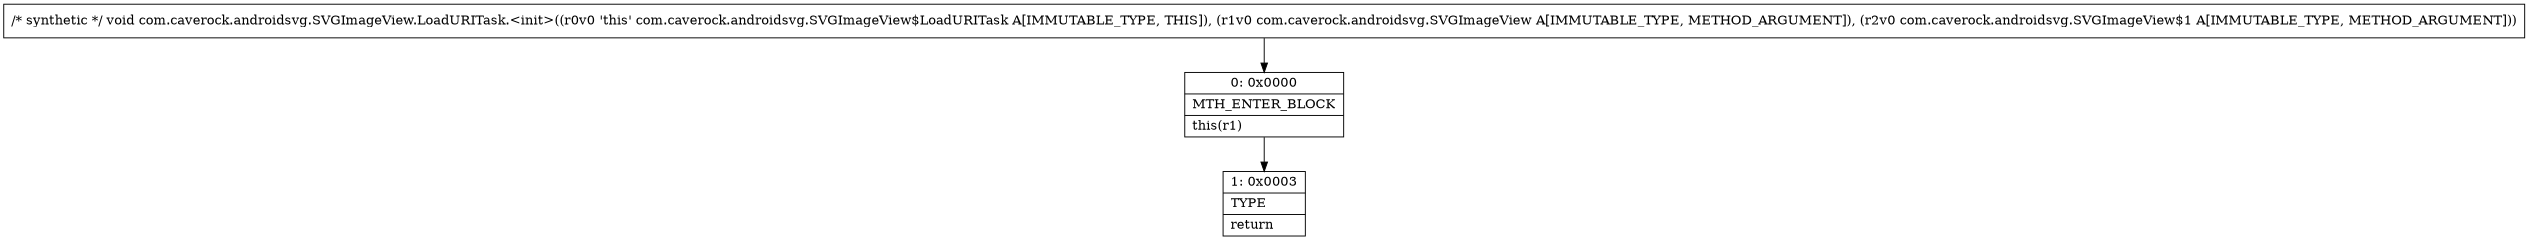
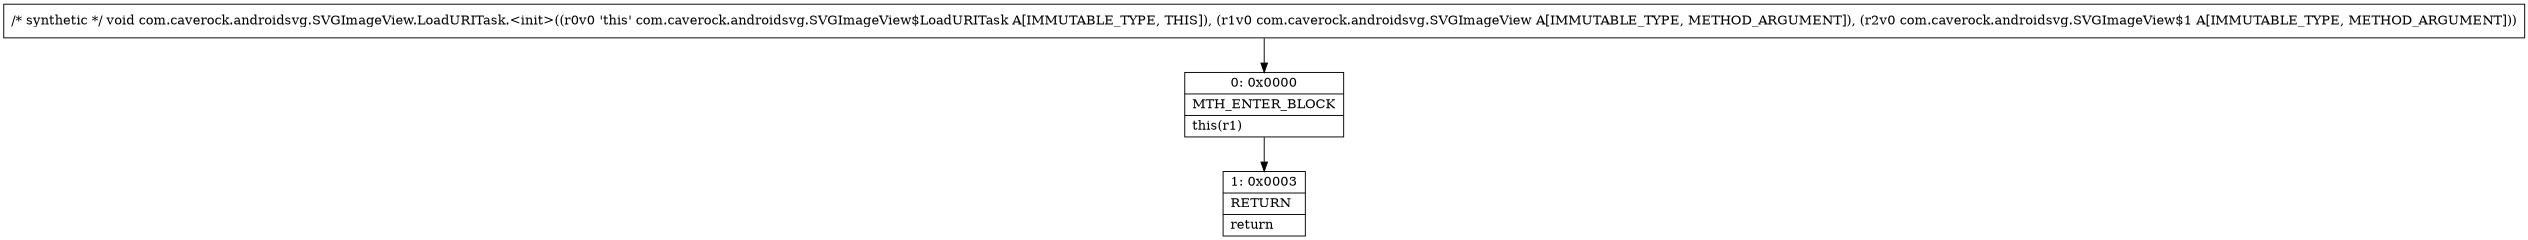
(1249, 203) -> (1261, 203)
